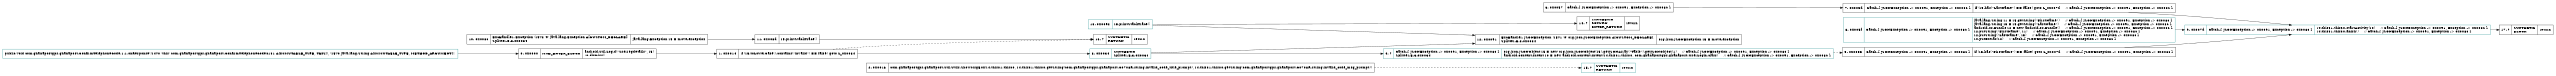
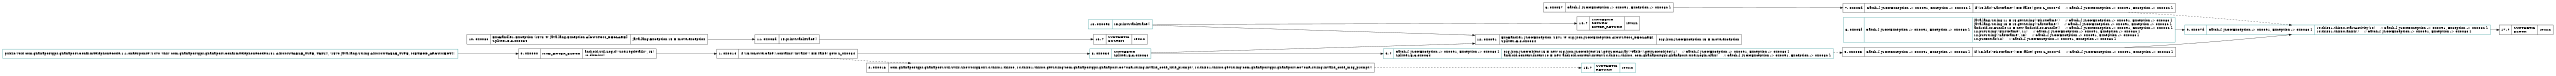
(2209, 18) -> (2209, 18)
(1116, 41) -> (1116, 41)
(962, 43) -> (870, 61)
